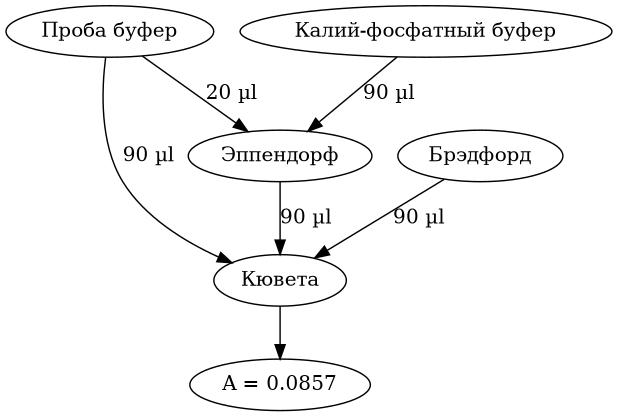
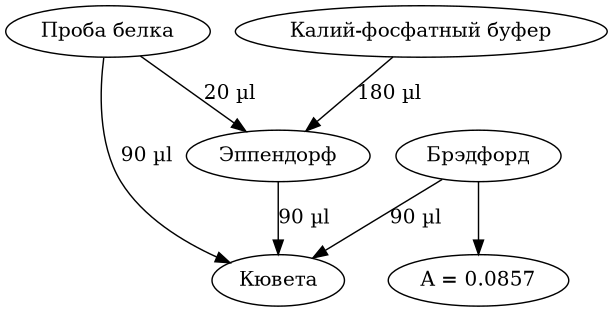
(110, 31) -> (108, 31)
(390, 94) -> (390, 94)
(280, 326) -> (479, 211)
